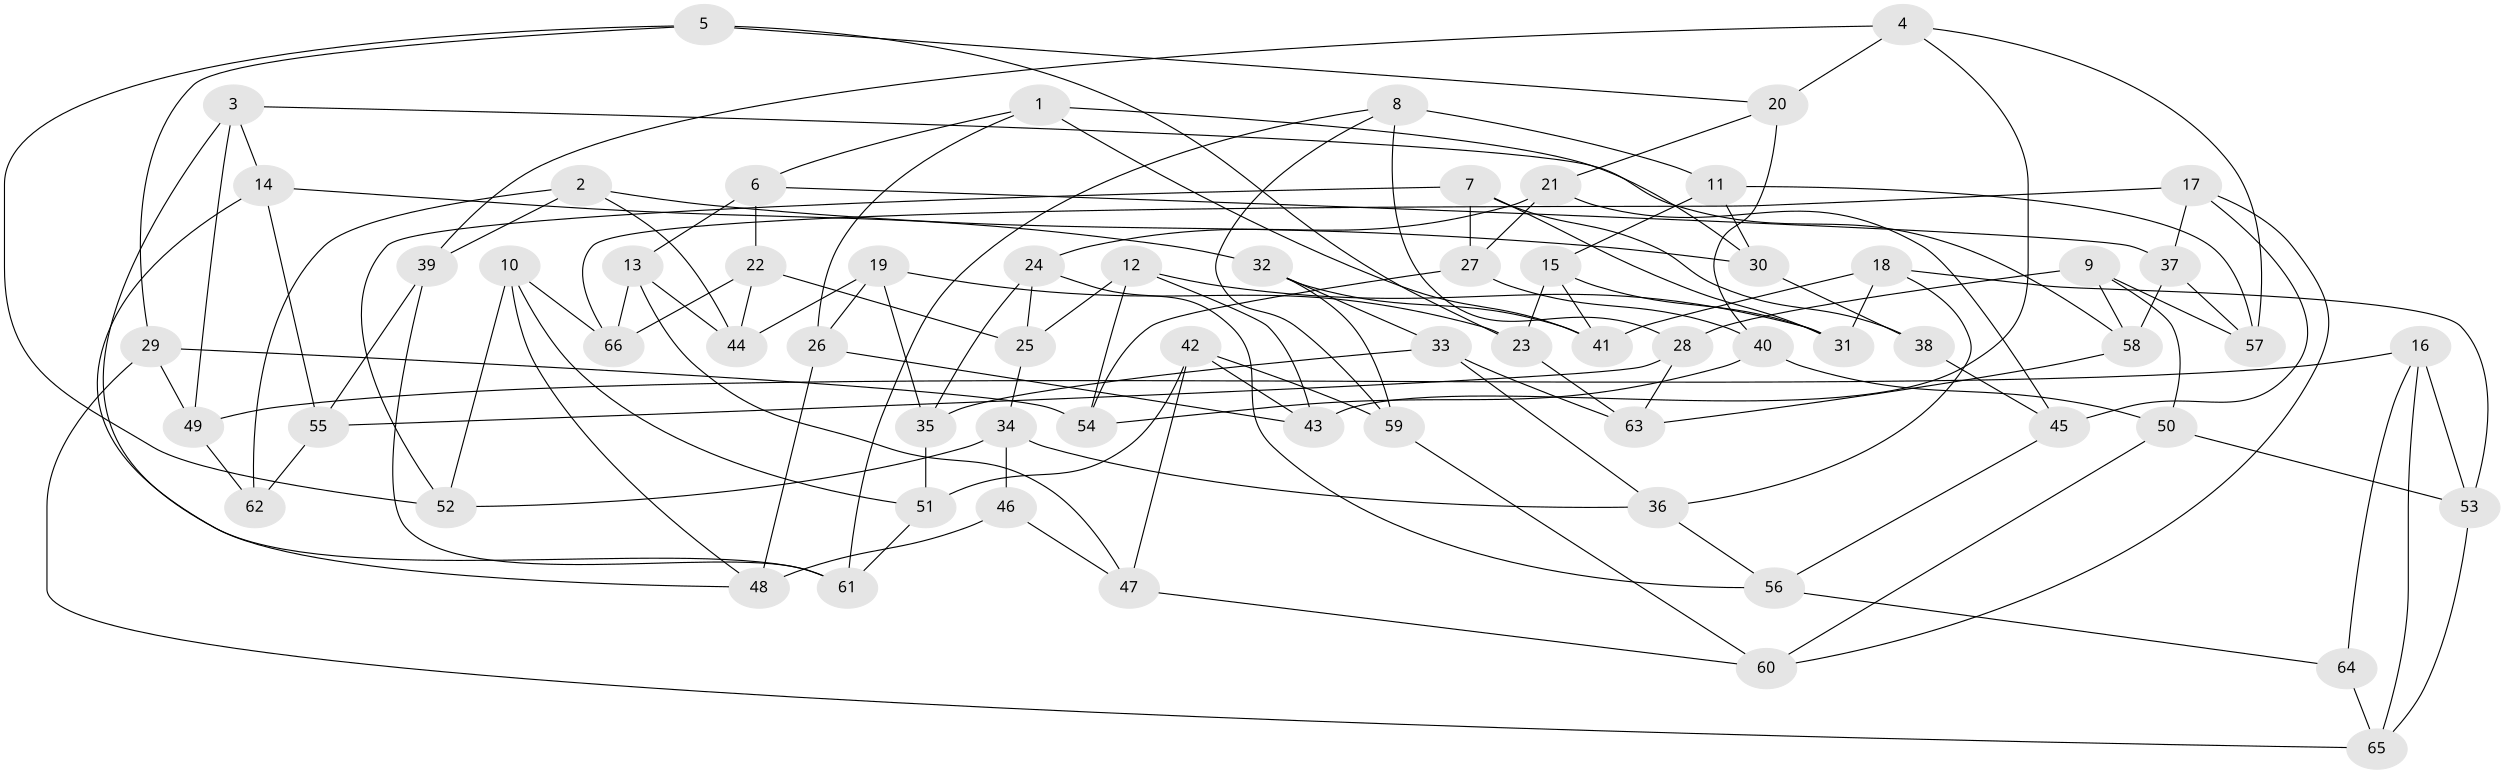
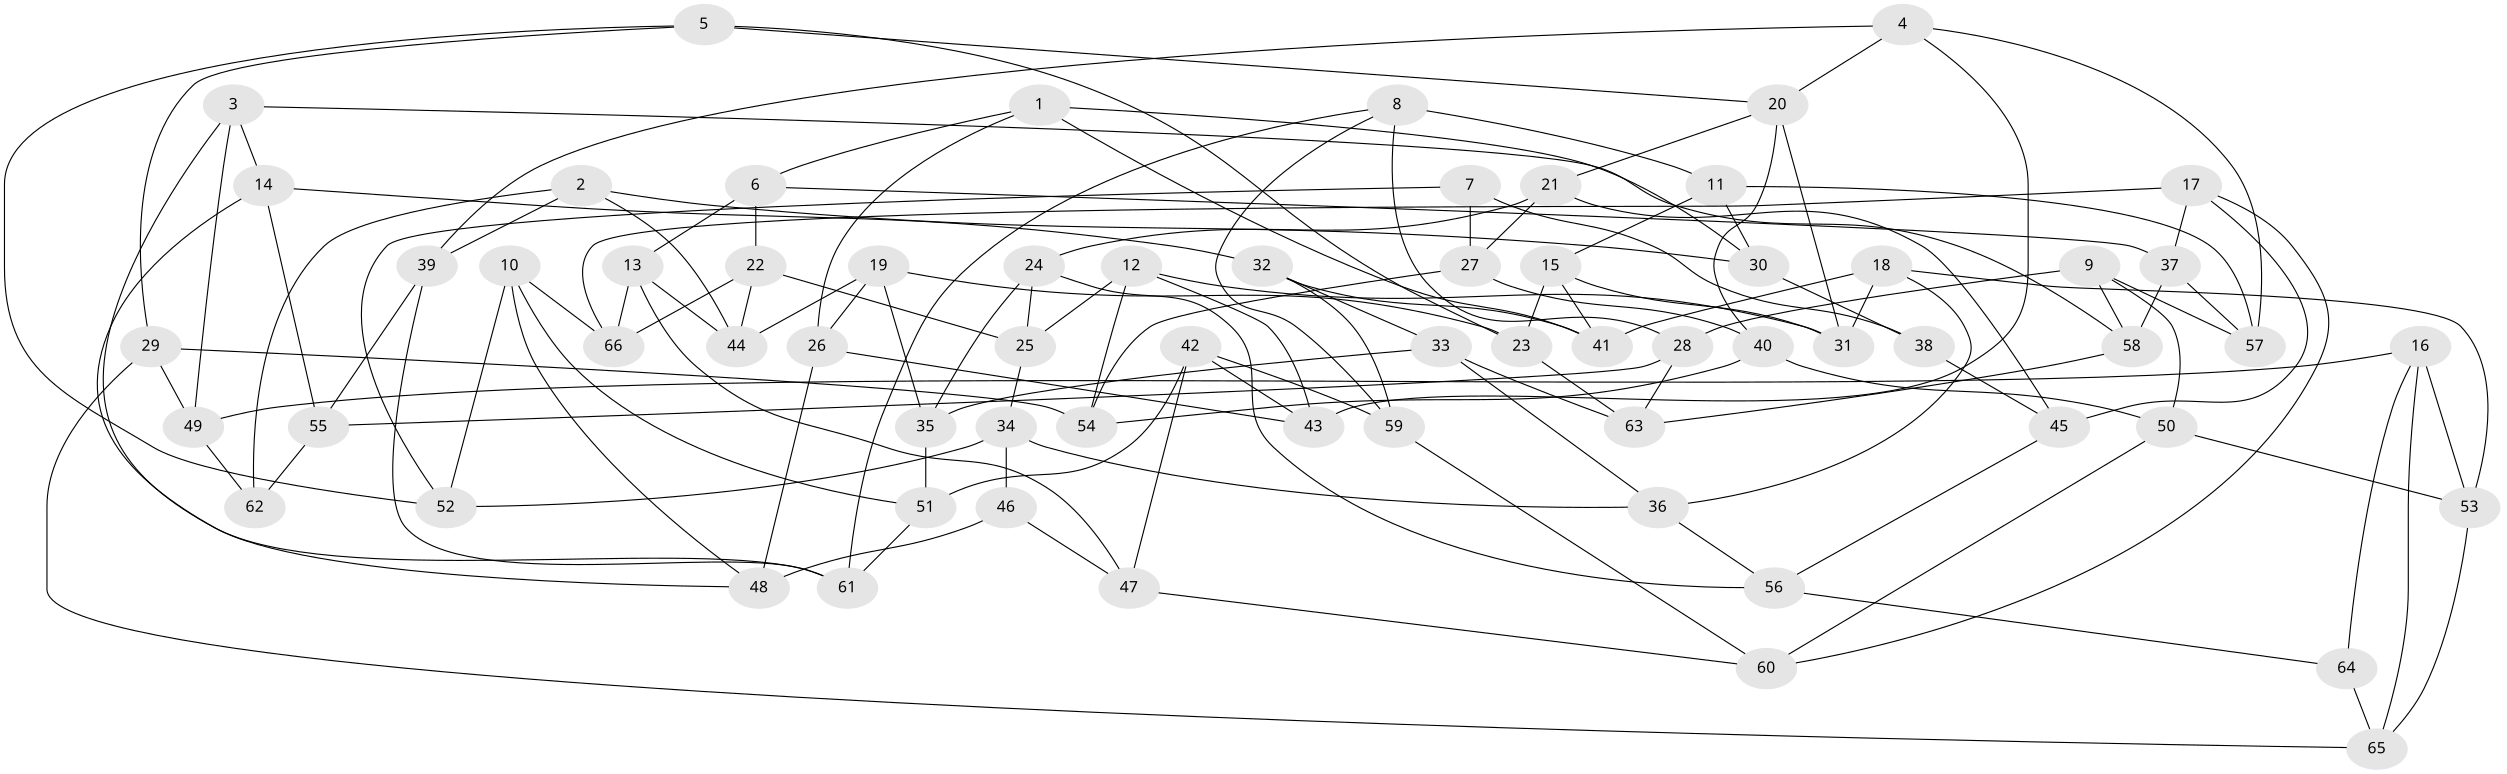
(1653, 275) -> (1813, 236)
